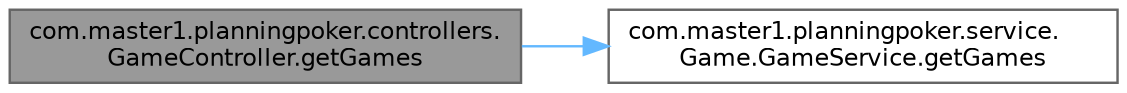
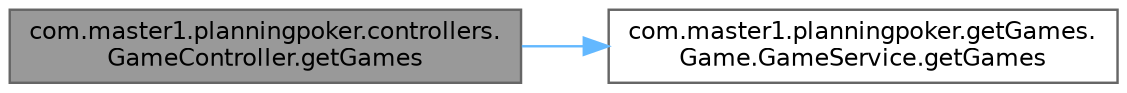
(863, 46) -> (863, 46)
